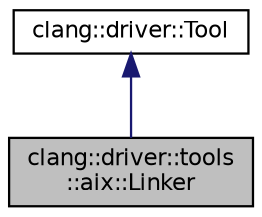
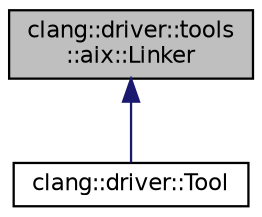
(131, 107) -> (131, 132)
